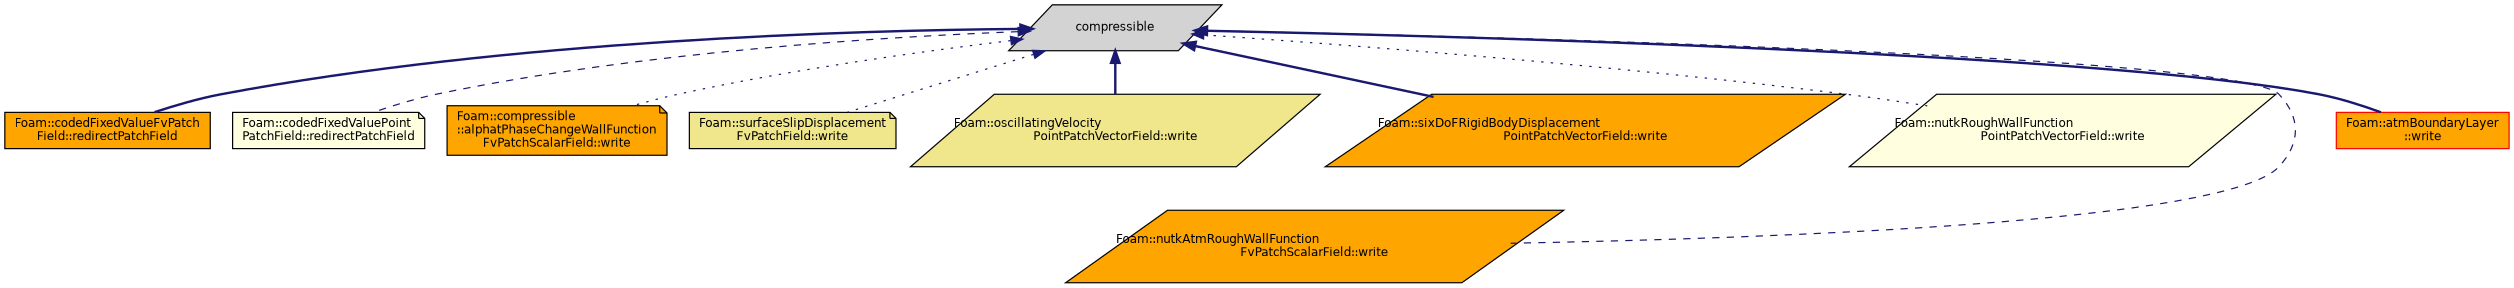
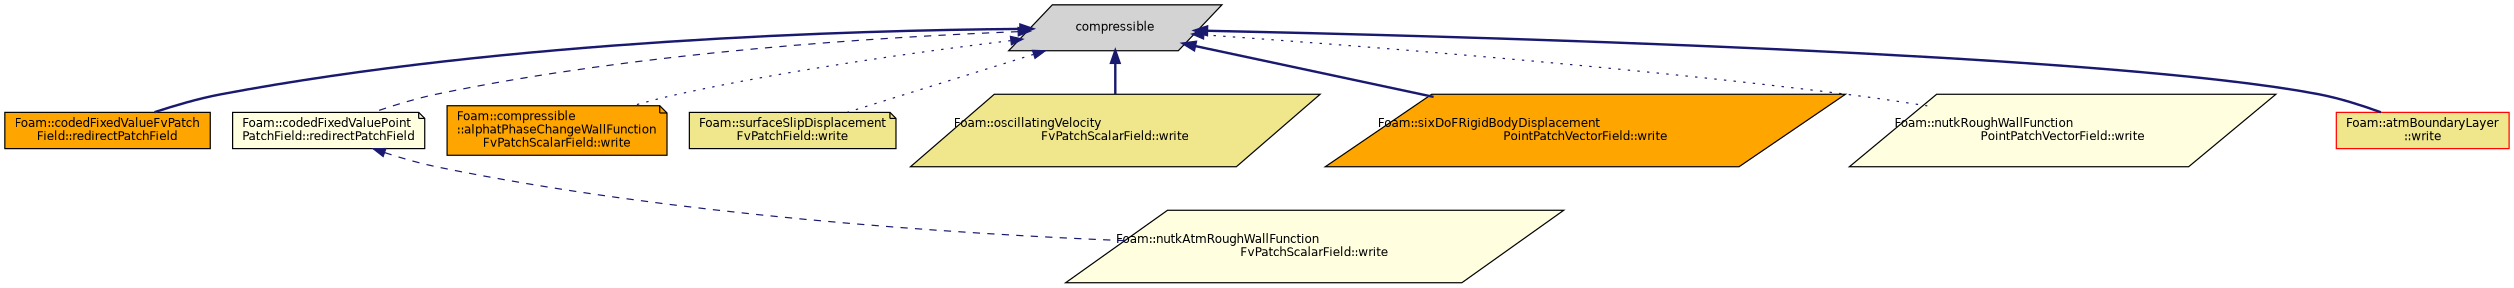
(2295, 126) -> (755, 214)
(1115, 130) -> (1115, 130)
(2423, 130) -> (2423, 130)
(1315, 246) -> (1315, 246)
